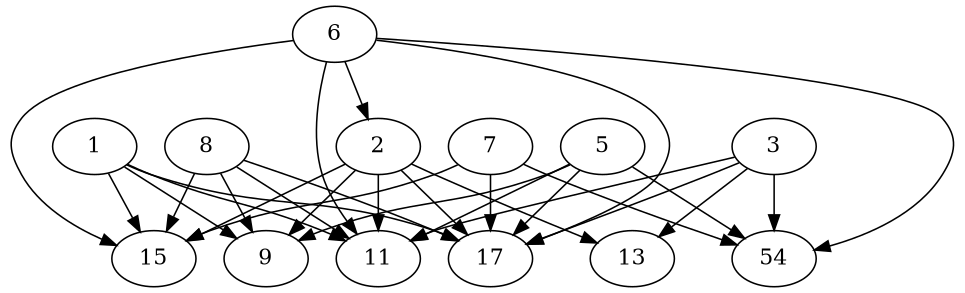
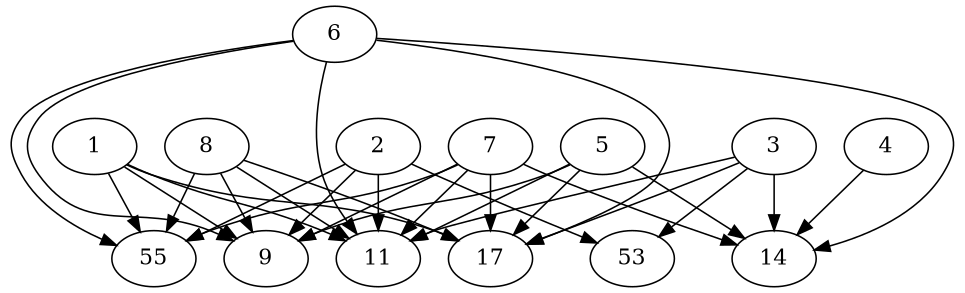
(354, 83) -> (43, 114)
none -> (886, 146)
(426, 194) -> none
none -> (440, 197)
none -> (386, 199)
(154, 259) -> (154, 259)
(632, 259) -> (632, 259)
(774, 259) -> (774, 259)
